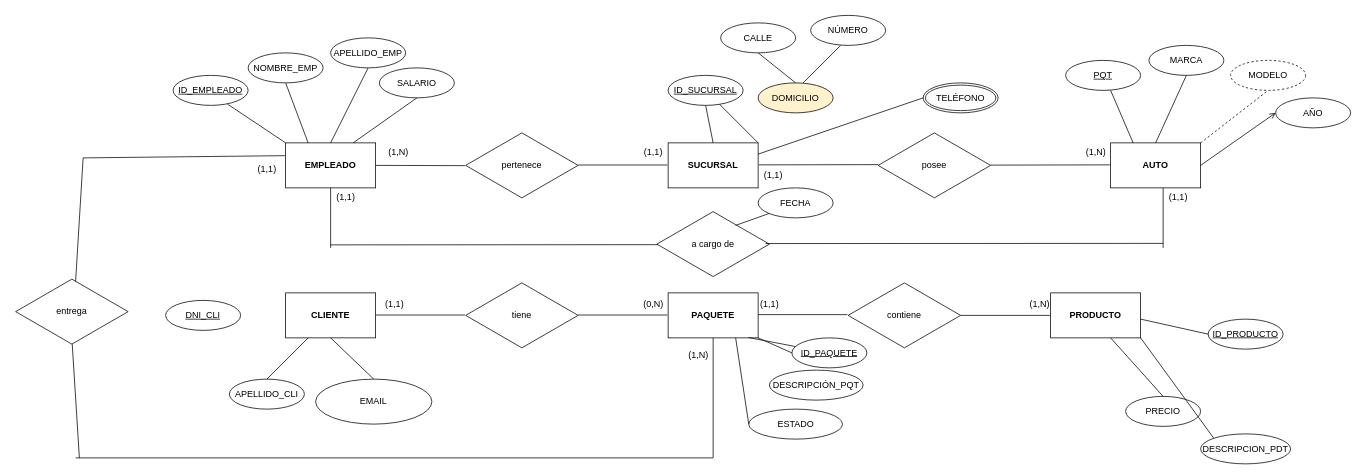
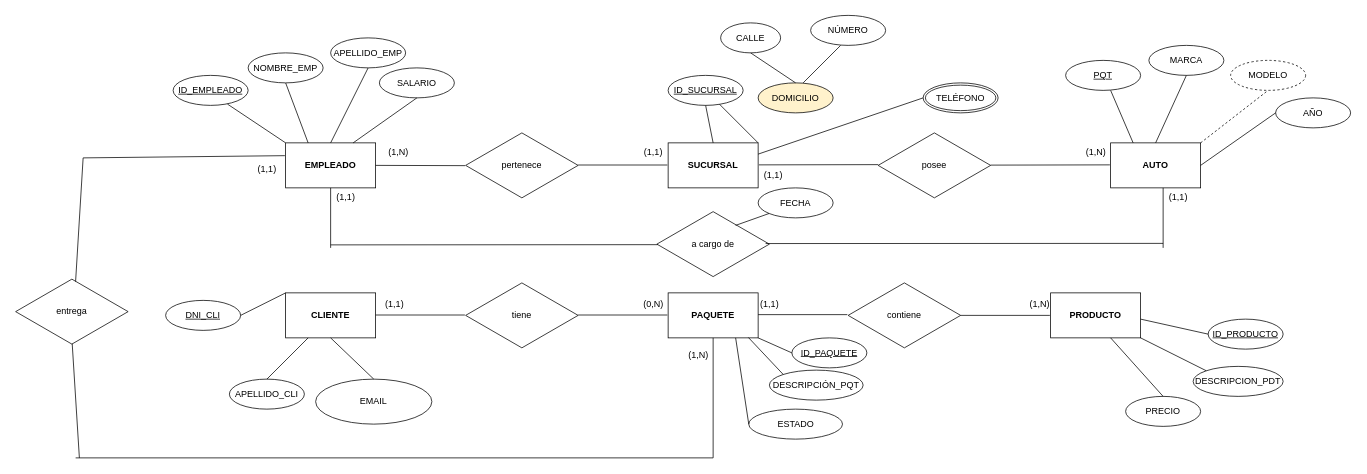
(758, 38) -> (750, 38)
(1272, 116) -> (1272, 115)
none -> (263, 304)
(783, 344) -> (766, 356)
(1245, 449) -> (1238, 381)
